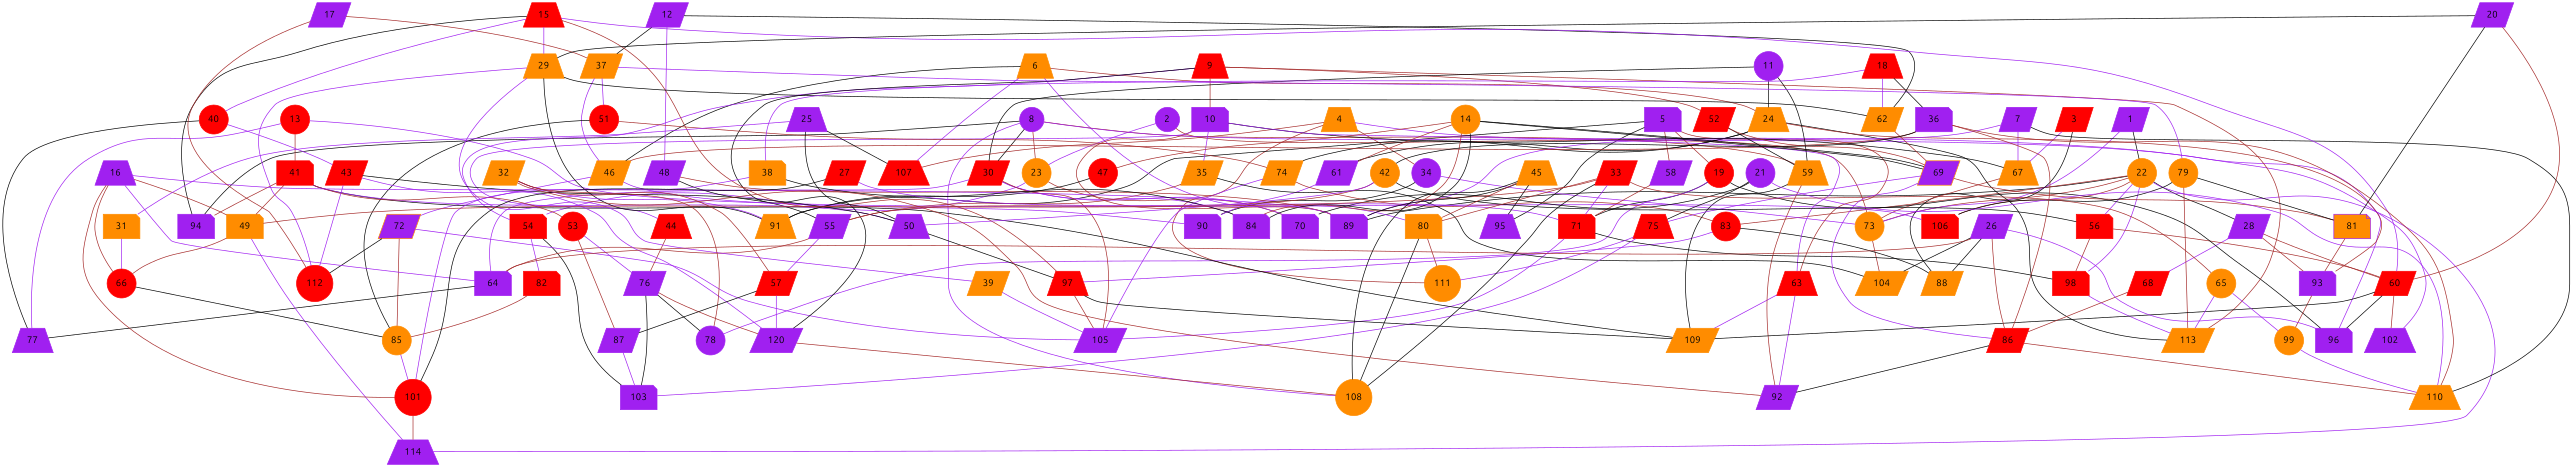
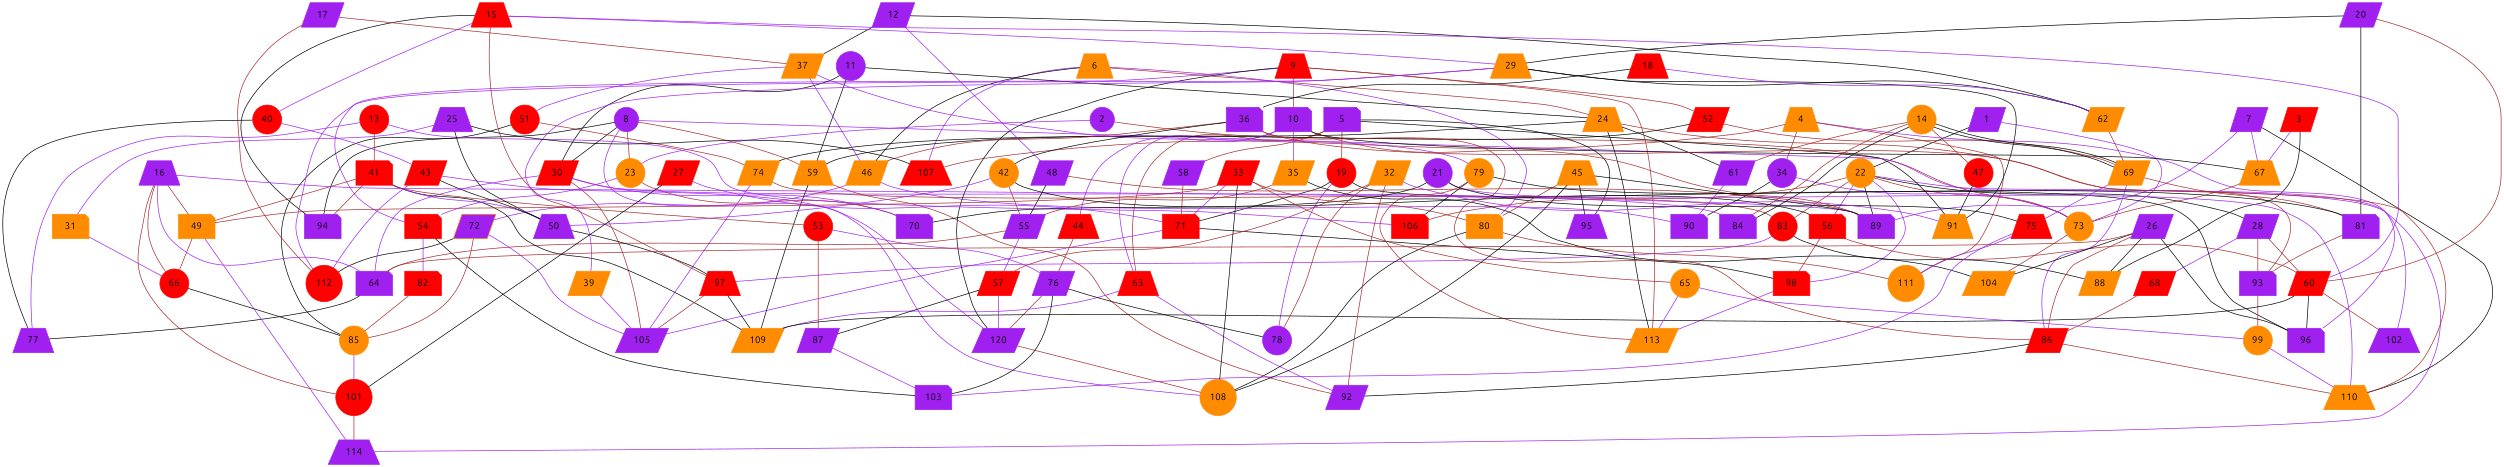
(768, 173) -> none
(1939, 173) -> (2129, 173)
(2352, 226) -> (2361, 226)
(2140, 311) -> (2212, 302)
